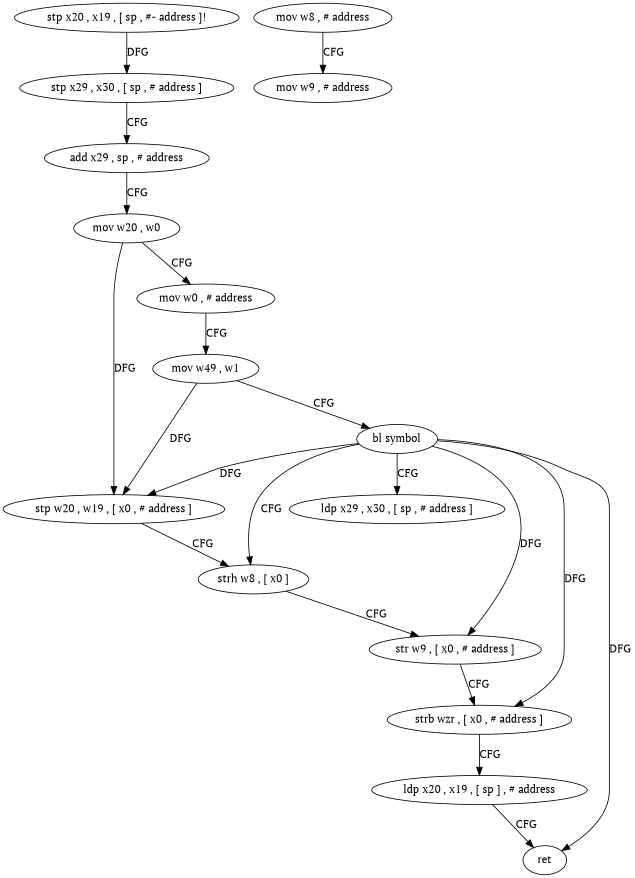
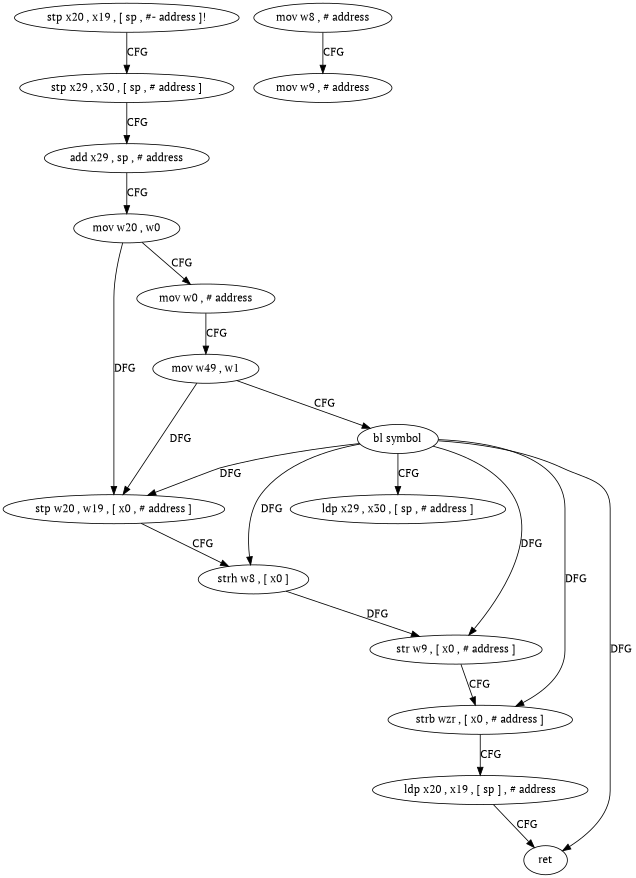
(138, 53) -> (138, 53)
(272, 509) -> (272, 509)
(377, 614) -> (378, 614)
